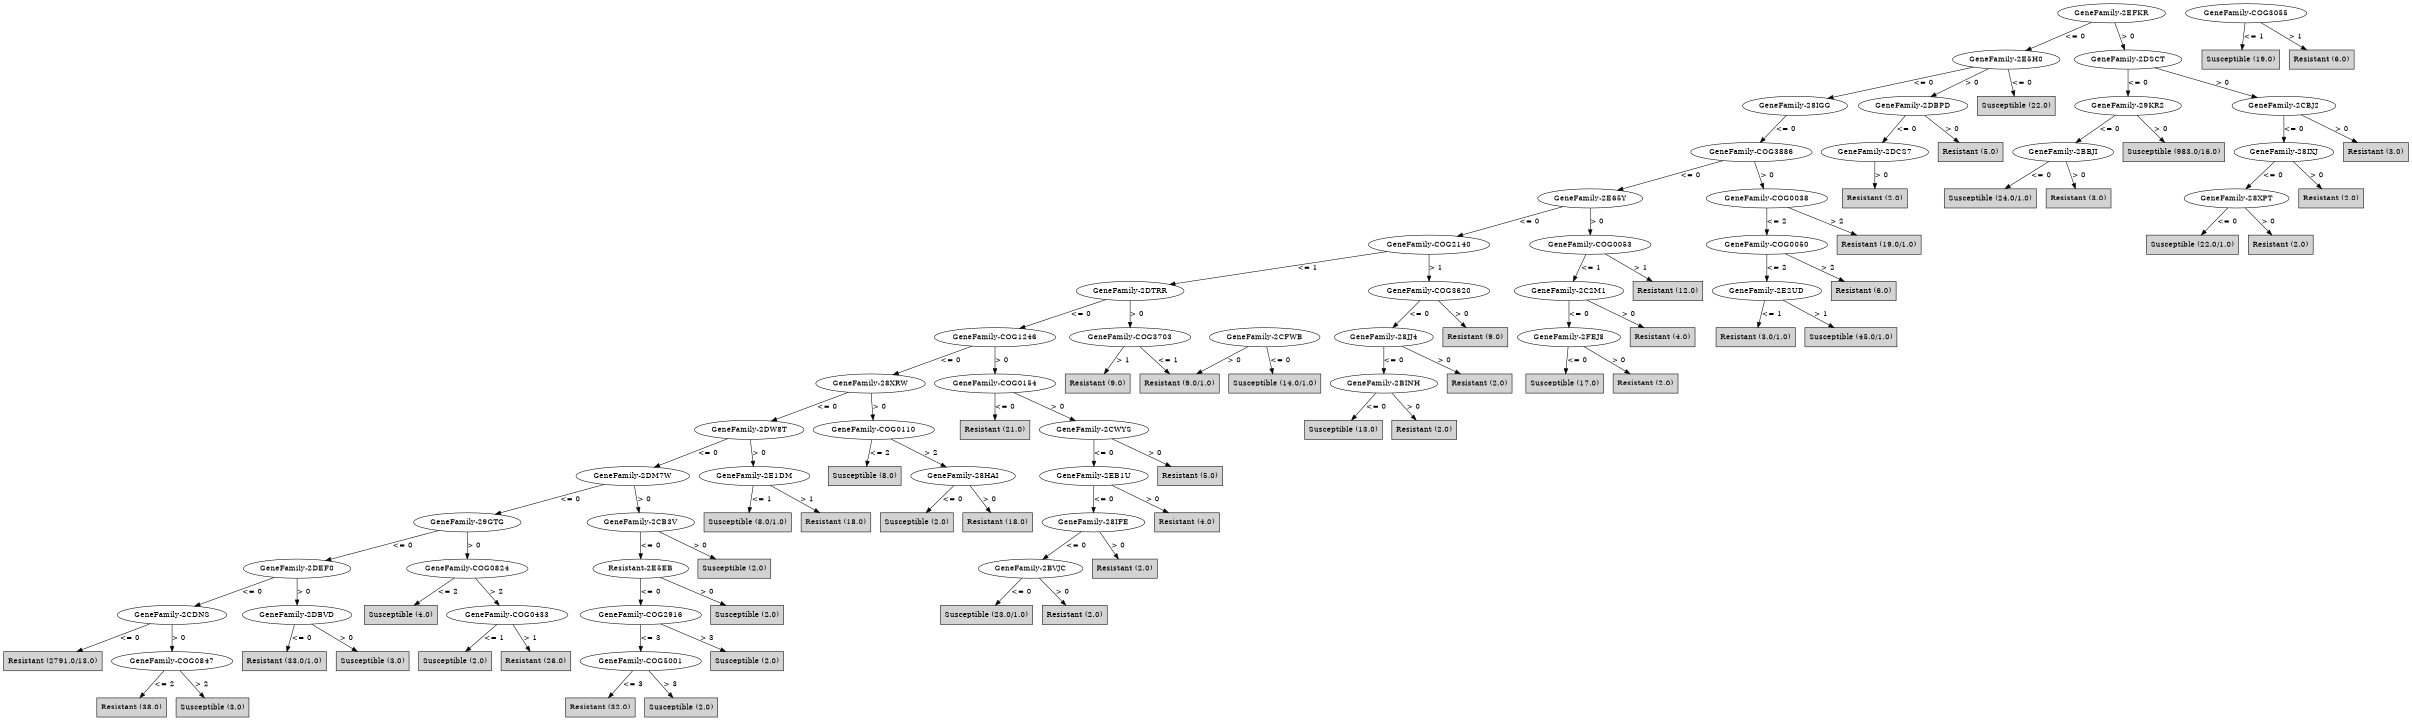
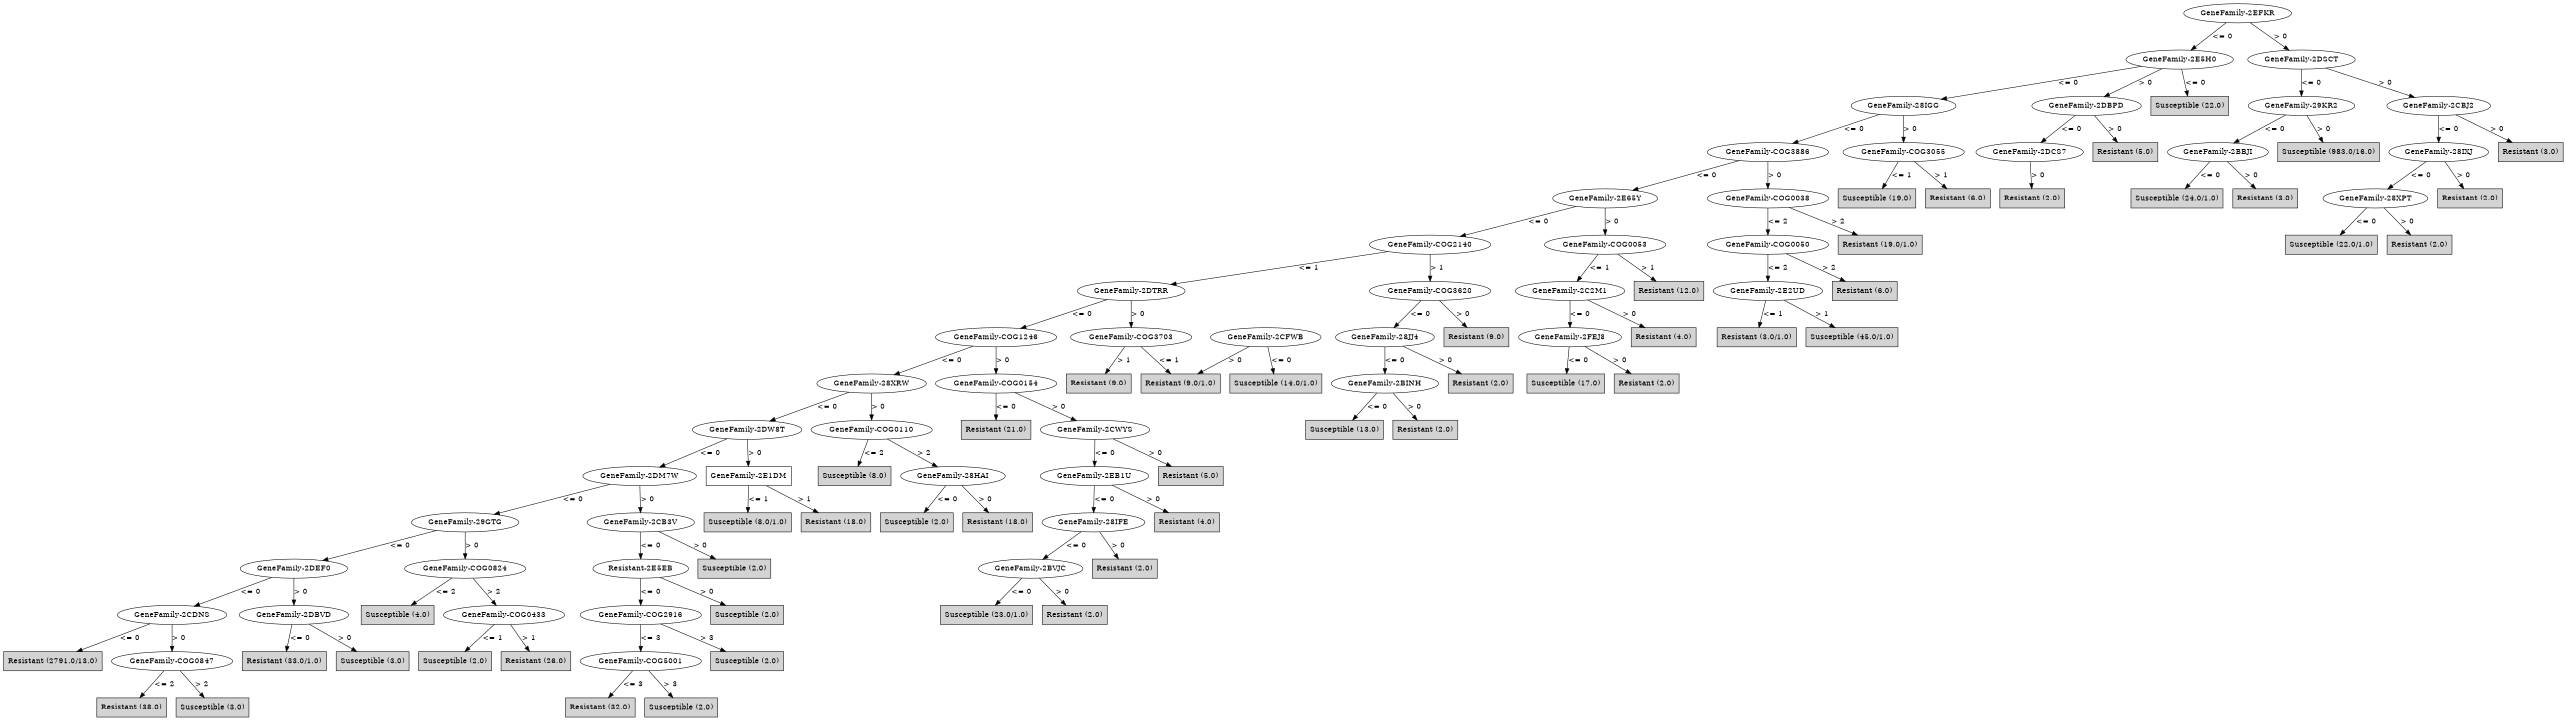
none -> (1904, 126)
(755, 476) -> (749, 476)
